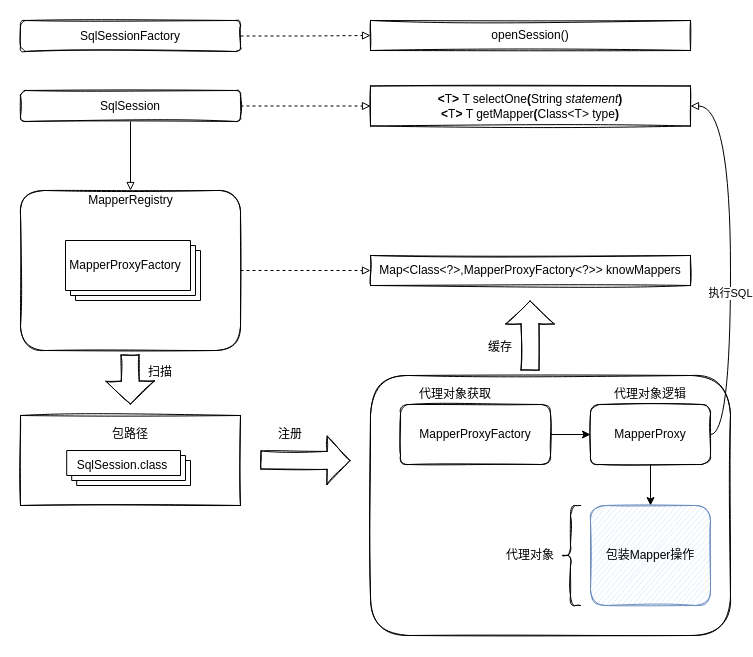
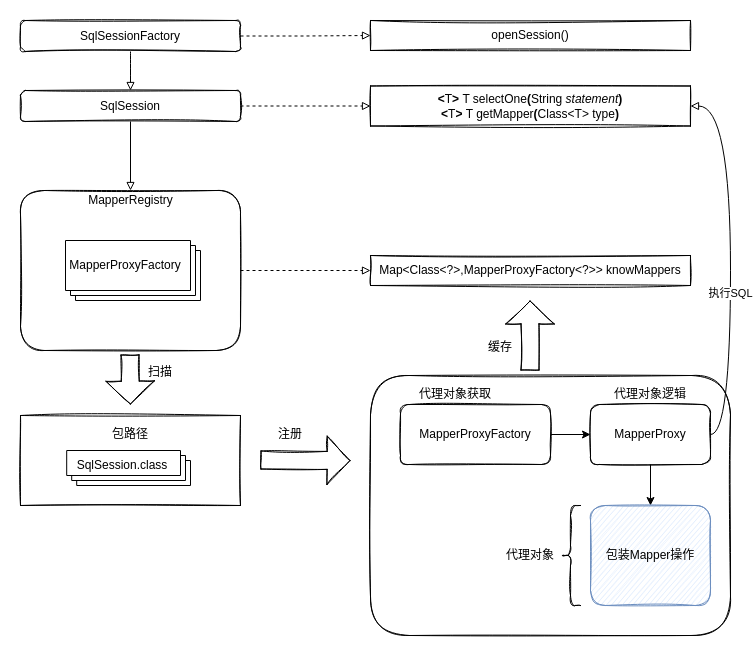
none -> (131, 68)
